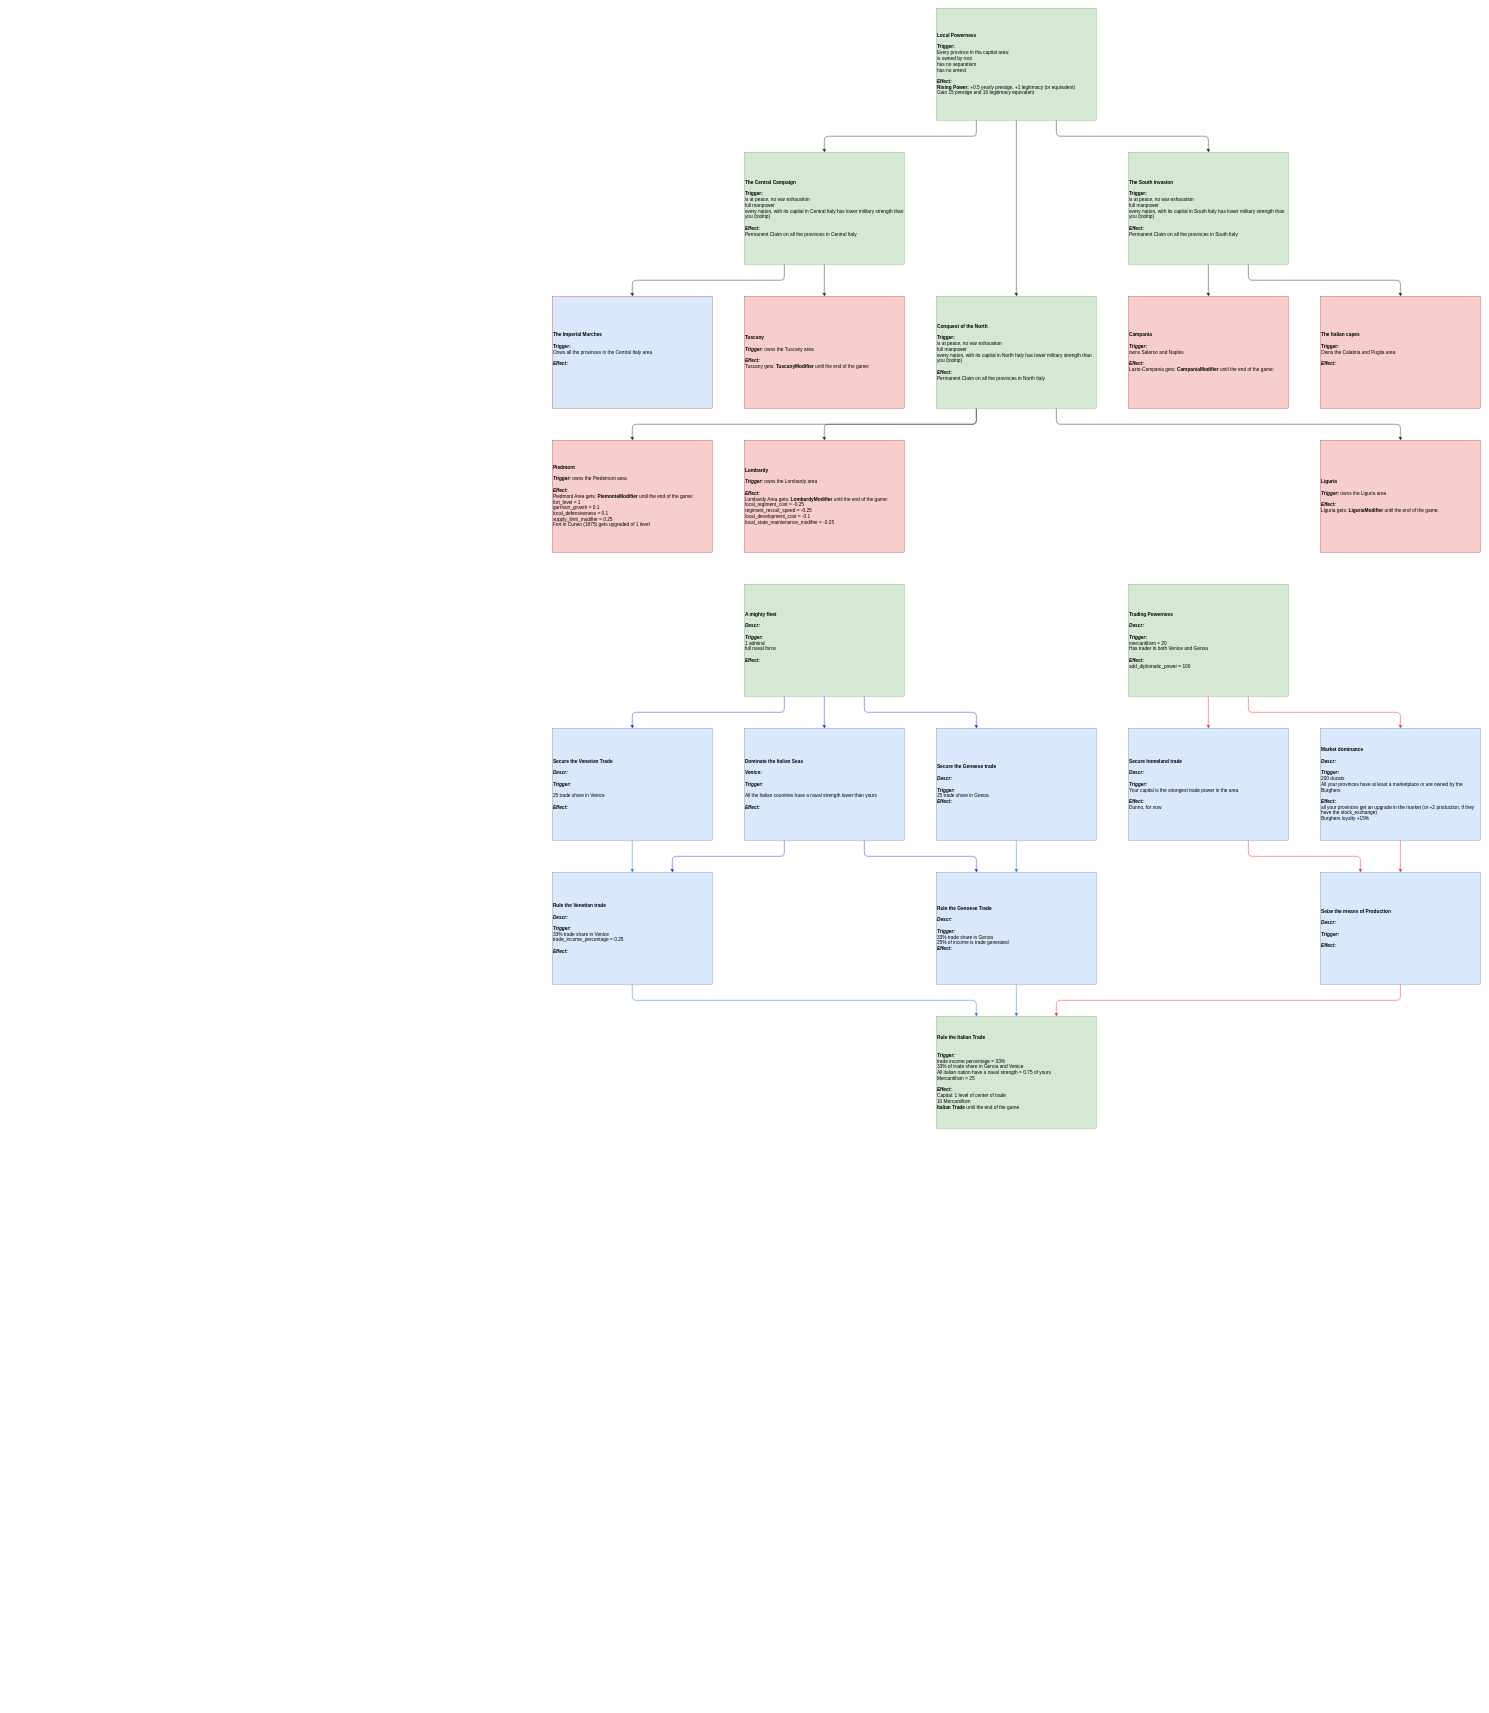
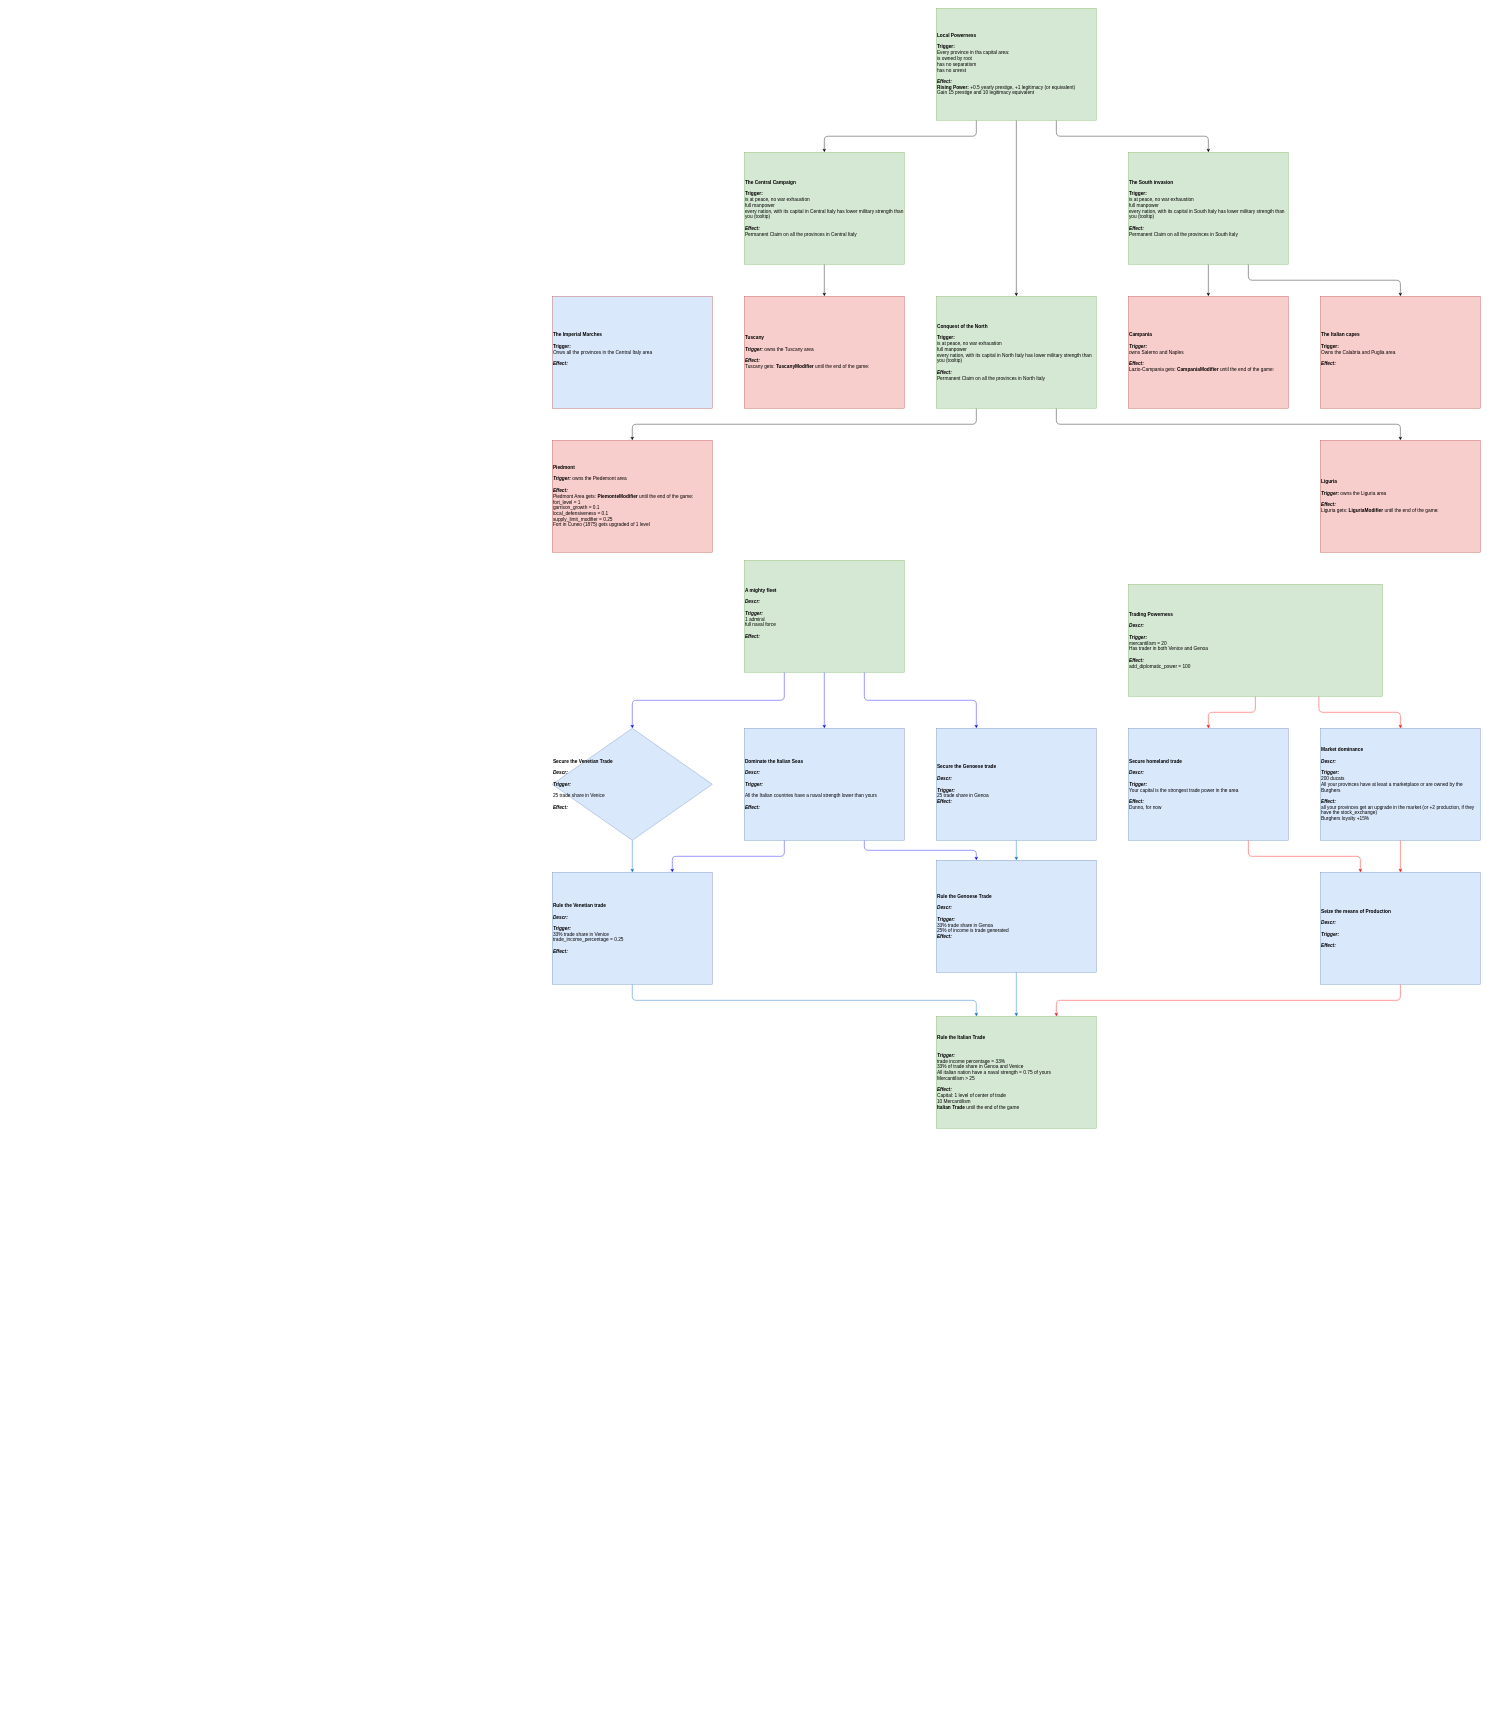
(632, 292) -> none
(824, 436) -> none
(824, 496) -> none
(824, 640) -> (824, 616)
(1208, 640) -> (1255, 640)
(632, 784) -> (632, 784)
(820, 784) -> (820, 784)
(1016, 928) -> (1016, 916)
